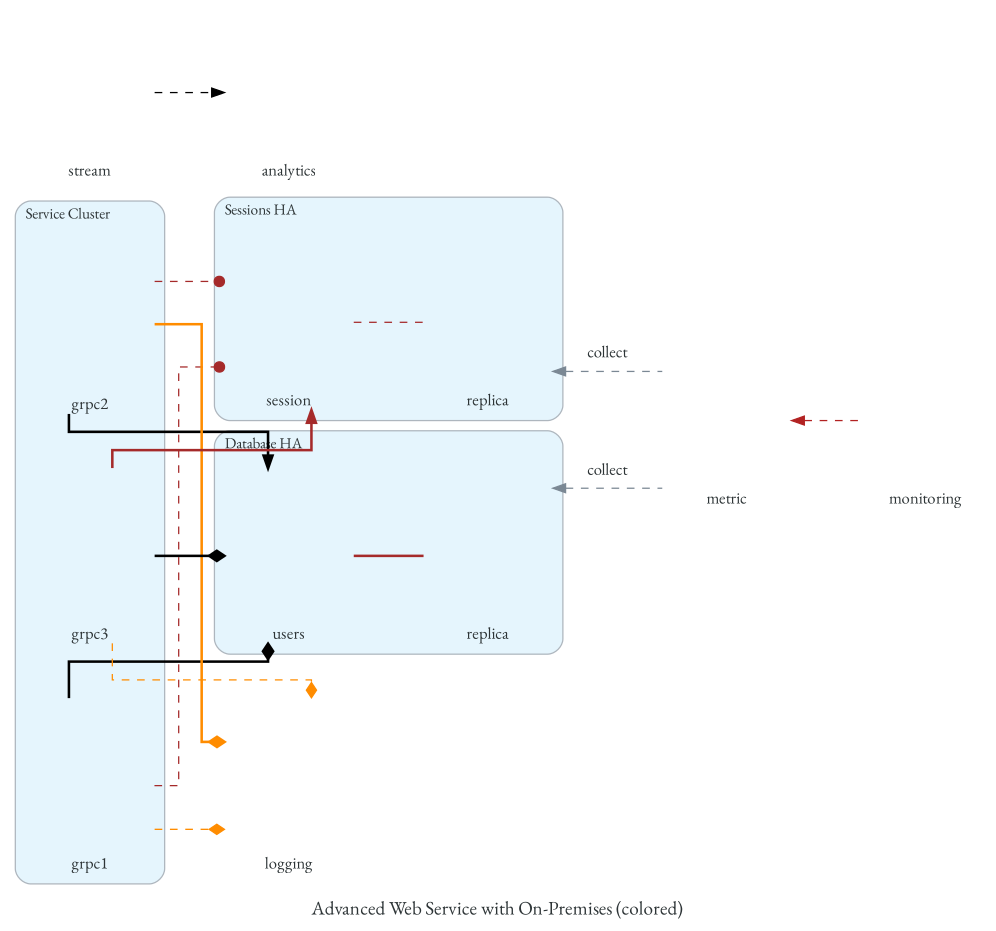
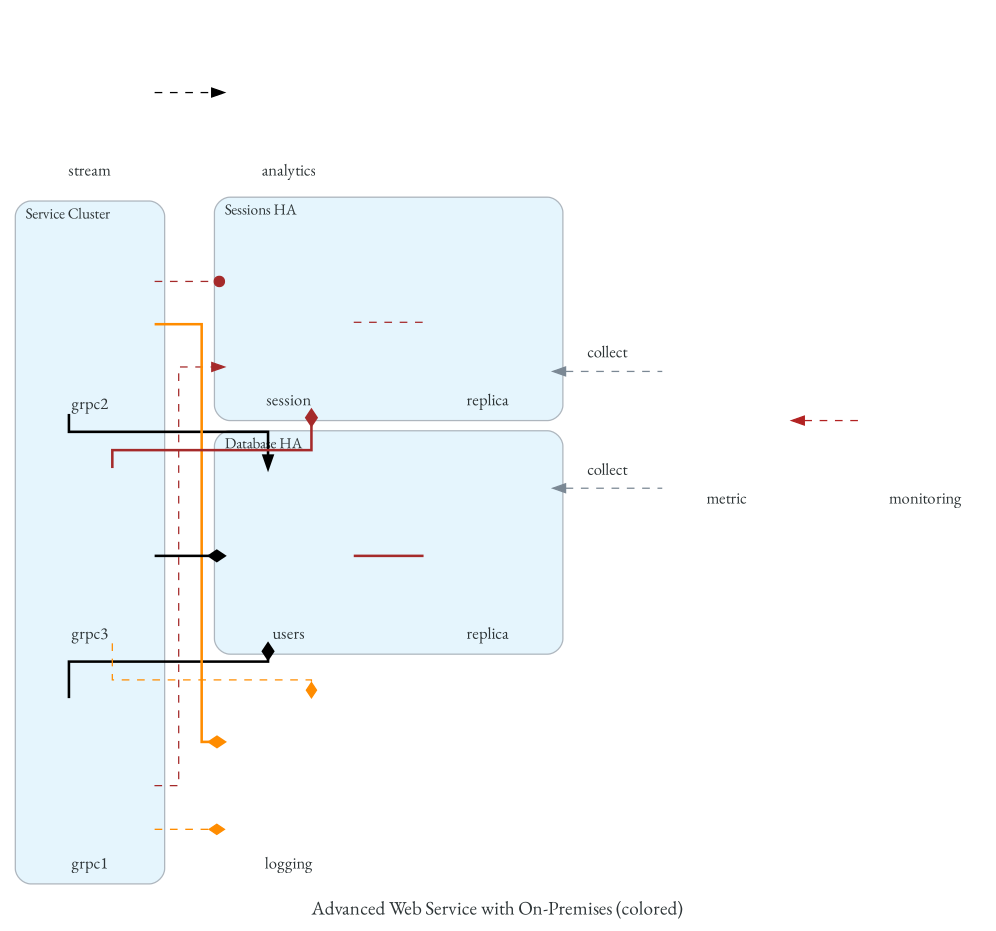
(223, 450) -> (227, 450)
(179, 571) -> (179, 572)
